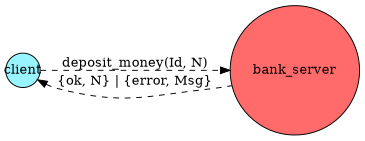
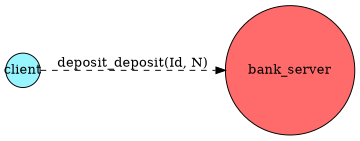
(135, 63) -> (133, 63)
(139, 97) -> none
